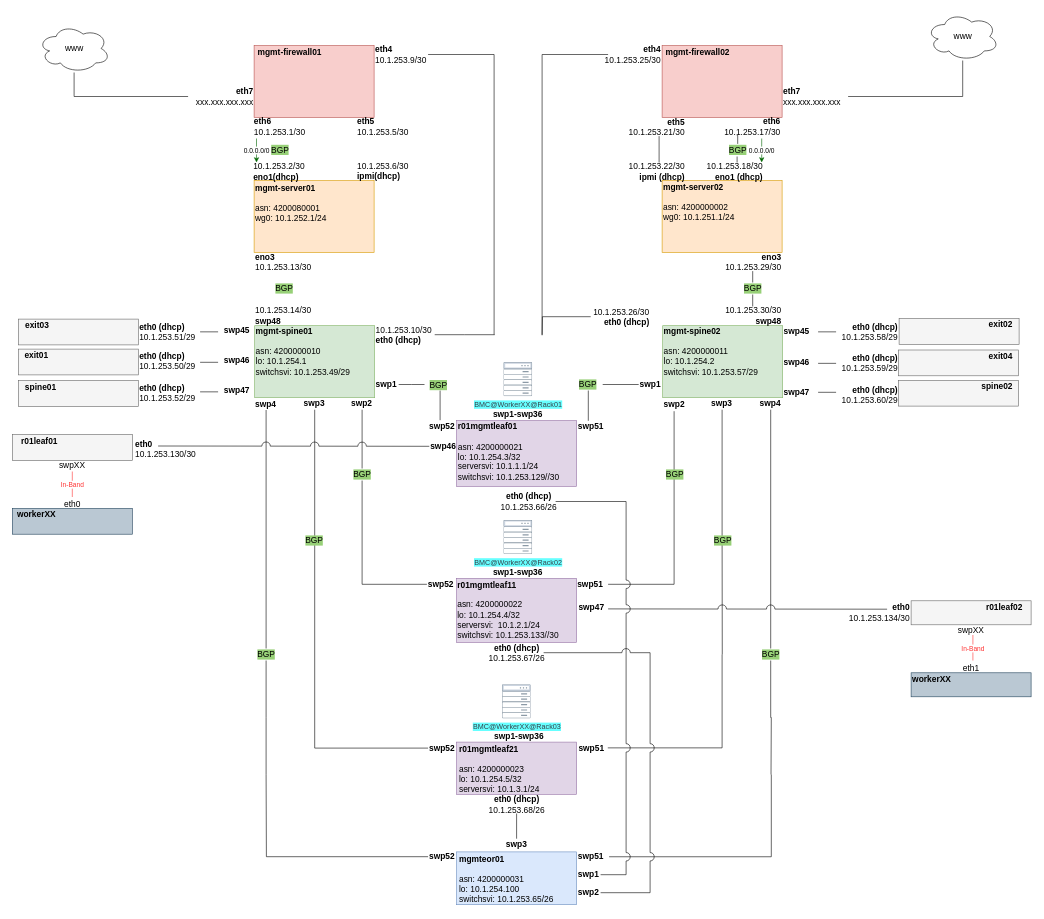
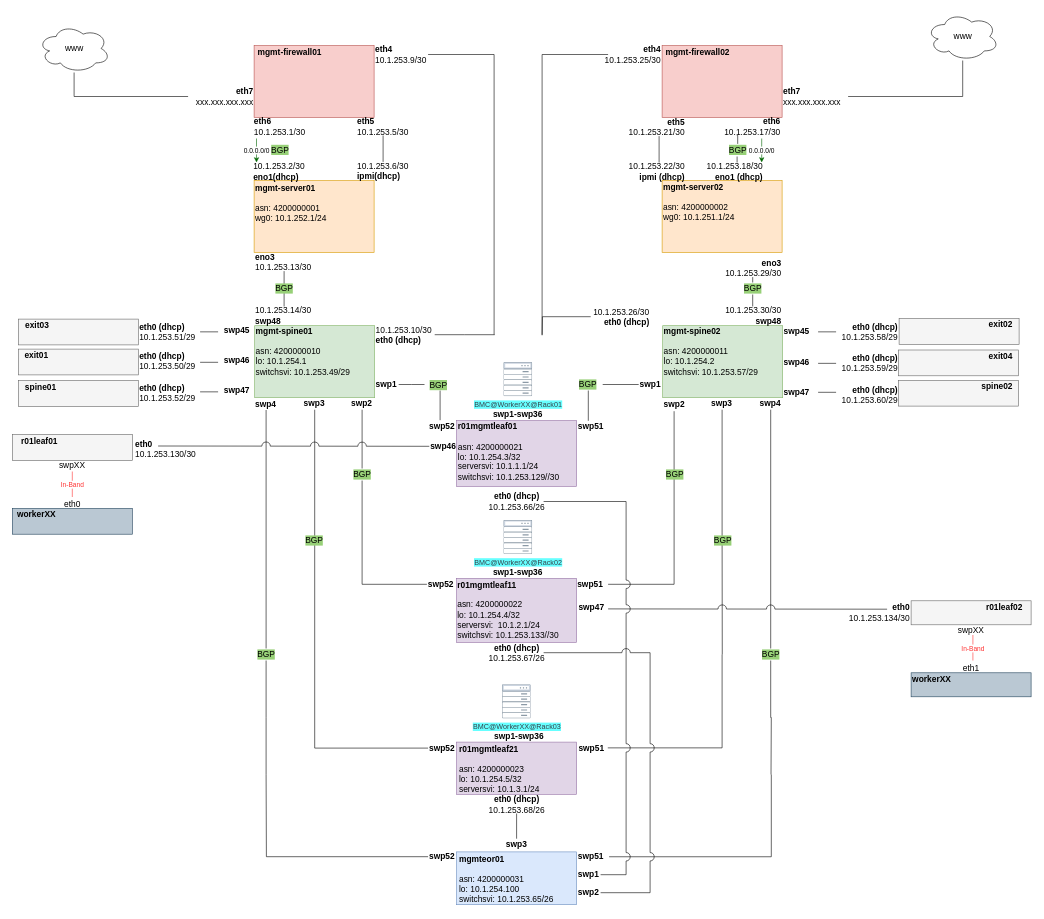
none -> (383, 149)
(292, 203) -> (292, 203)
(753, 262) -> (753, 268)
none -> (284, 299)
(529, 501) -> (517, 501)
